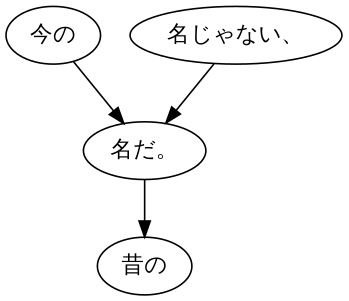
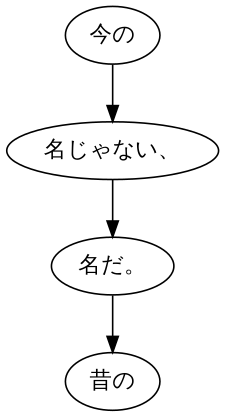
(94, 86) -> (113, 85)
